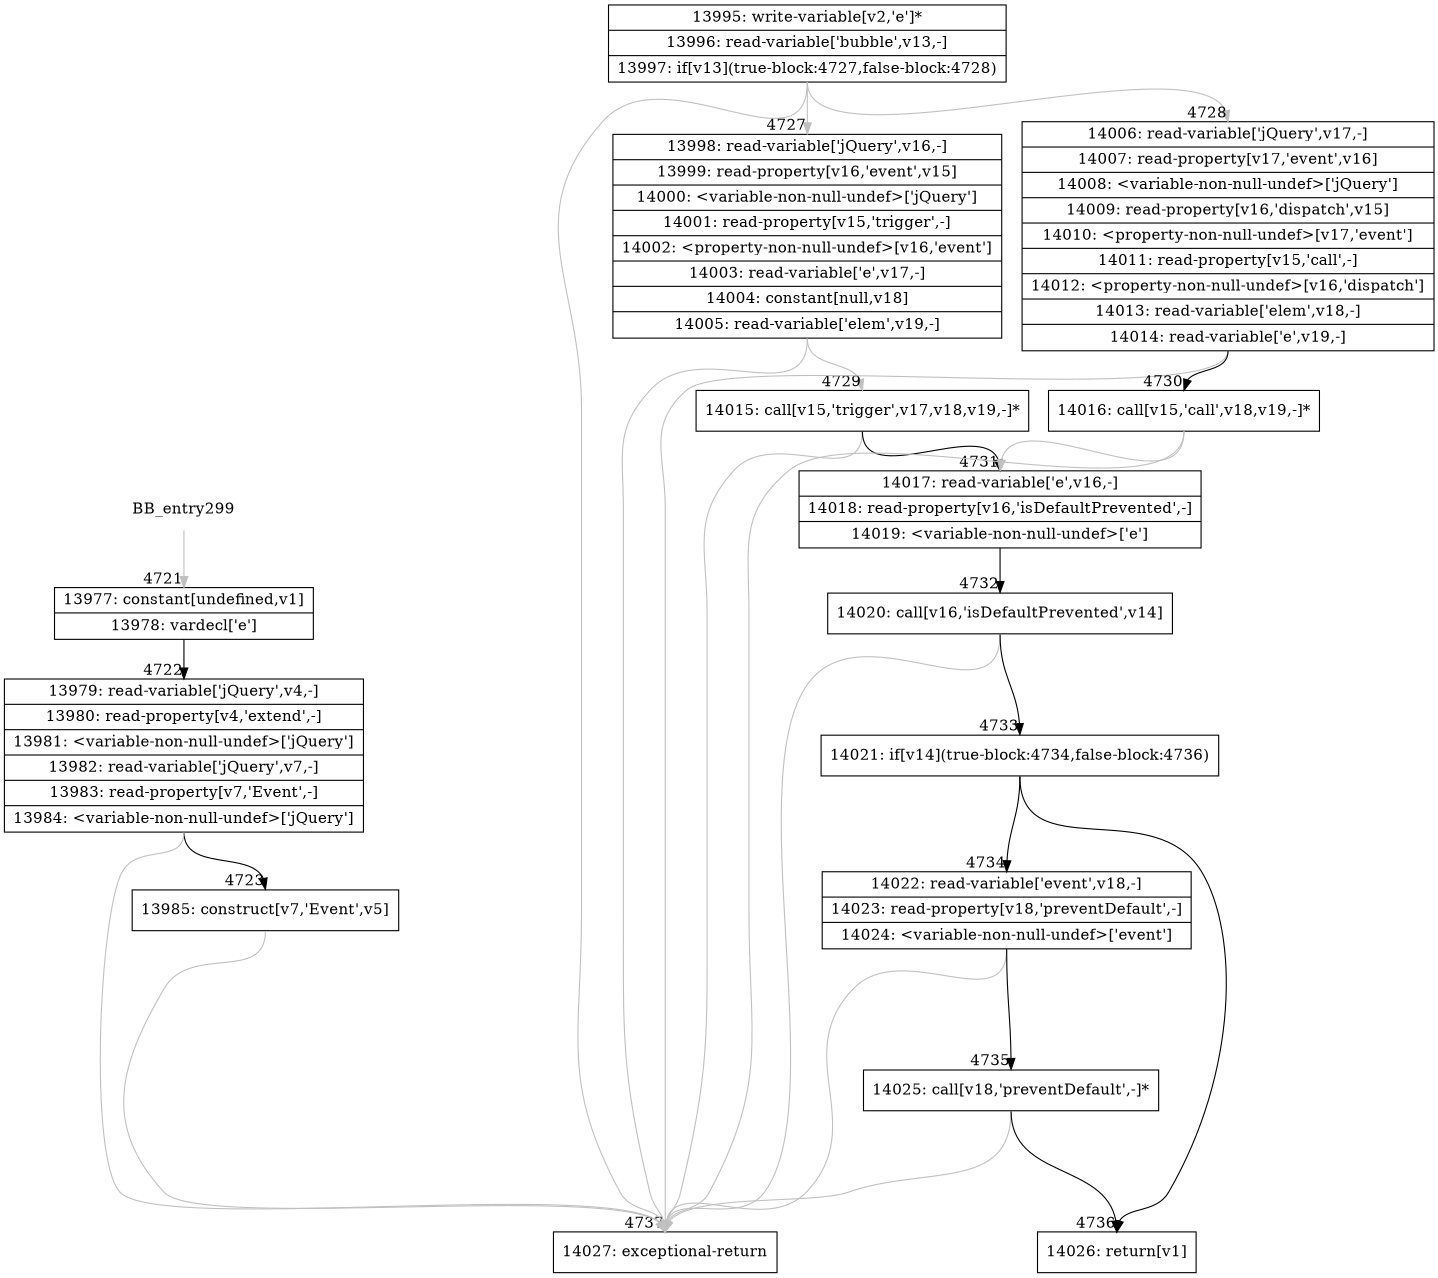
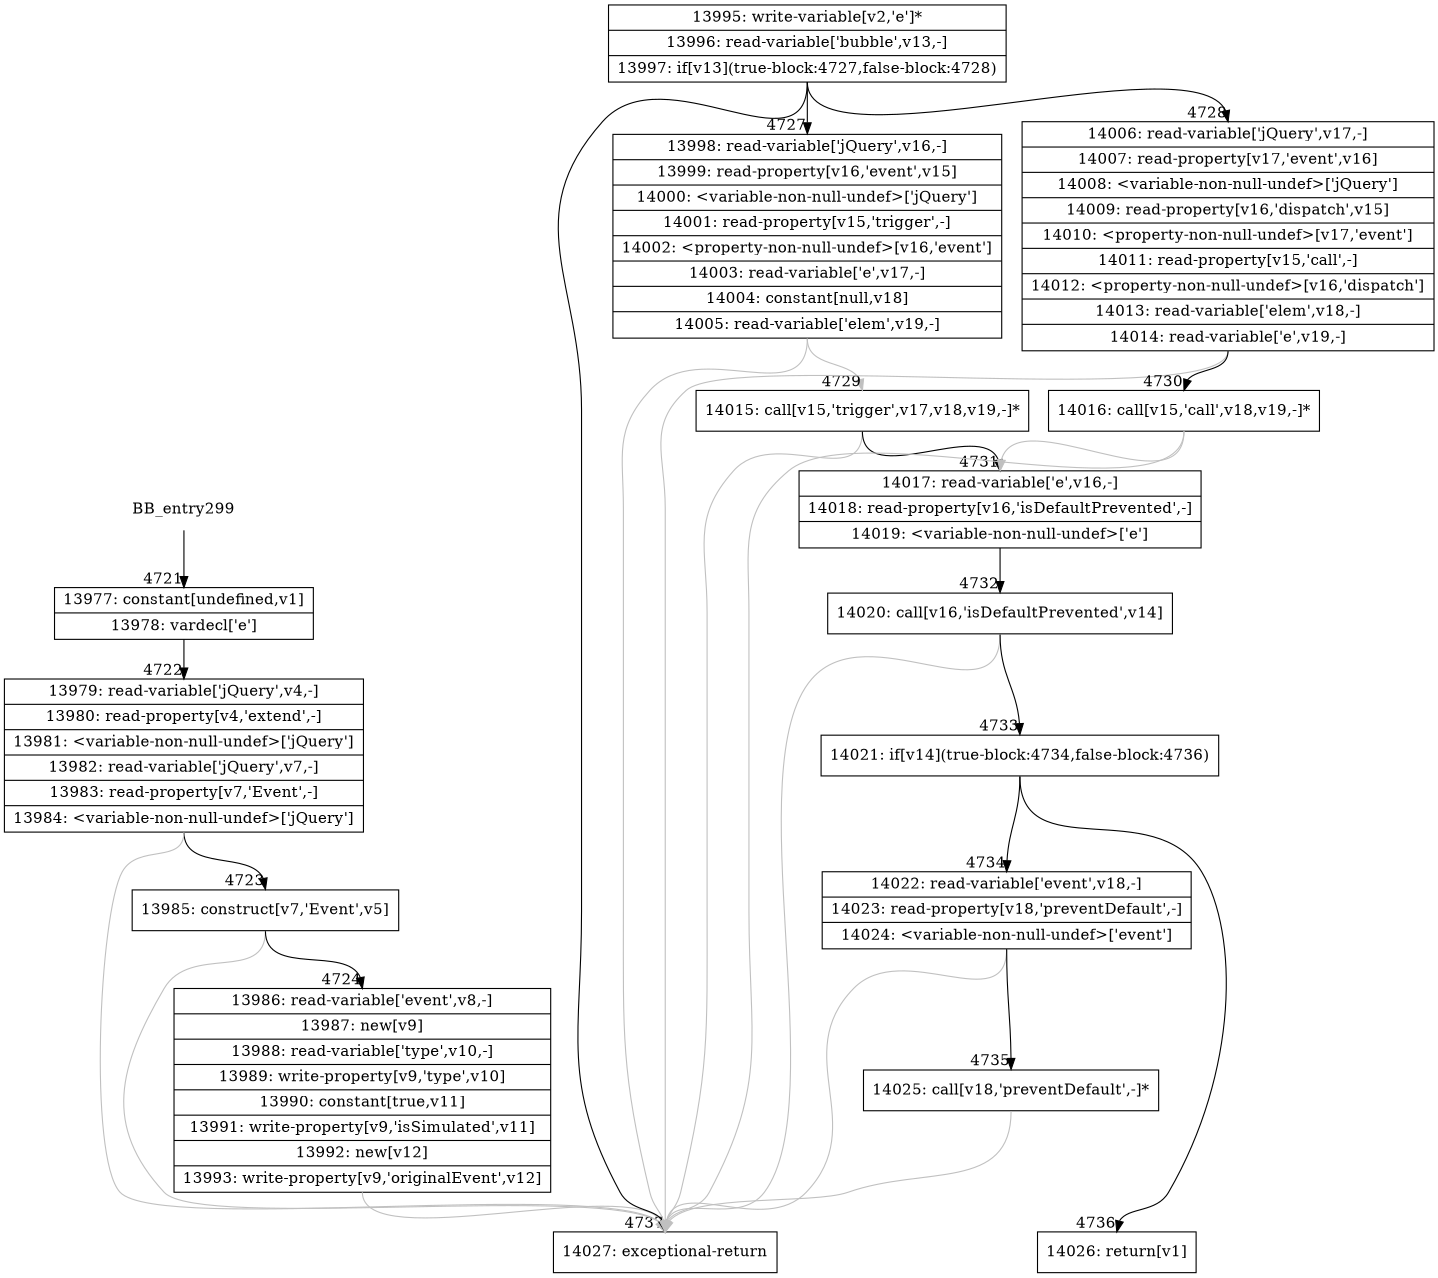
(1013, 103) -> (1013, 103)
(807, 110) -> (807, 110)
(184, 553) -> (184, 553)
(582, 563) -> (582, 563)
none -> (362, 1090)
(1059, 1169) -> none
